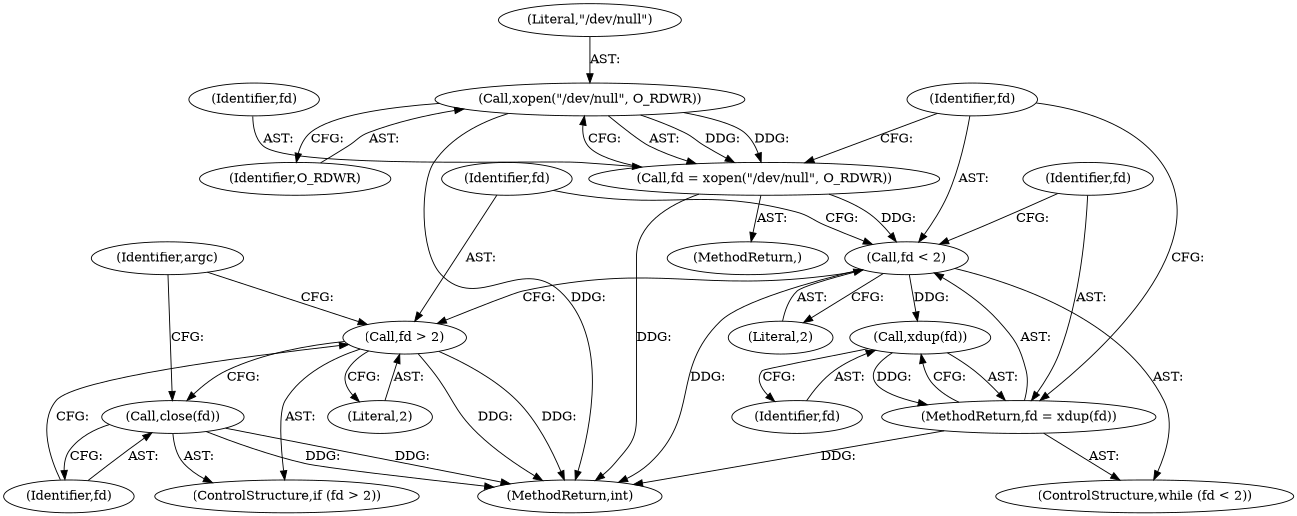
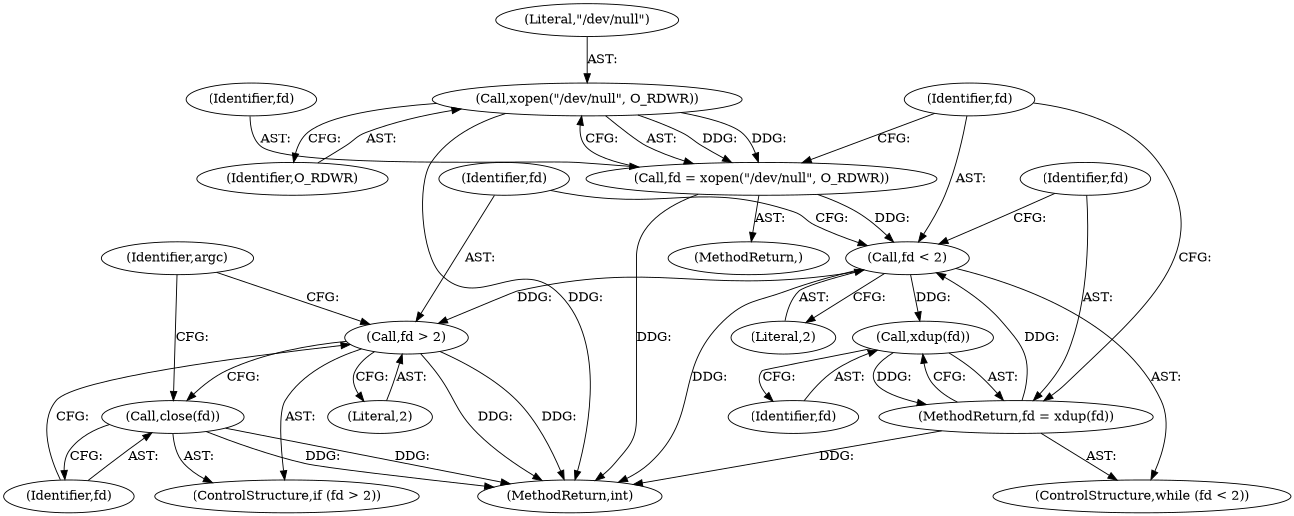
(541, 298) -> (537, 298)
(1038, 338) -> (1044, 338)
